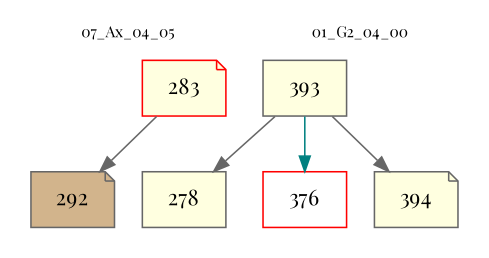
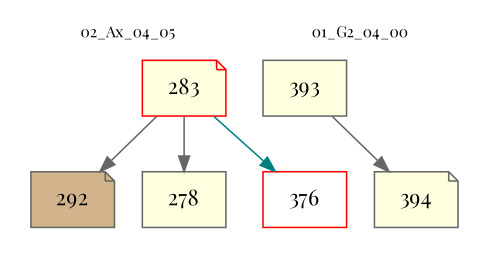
(128, 33) -> (128, 33)
(260, 130) -> (184, 136)
(305, 136) -> (229, 130)
